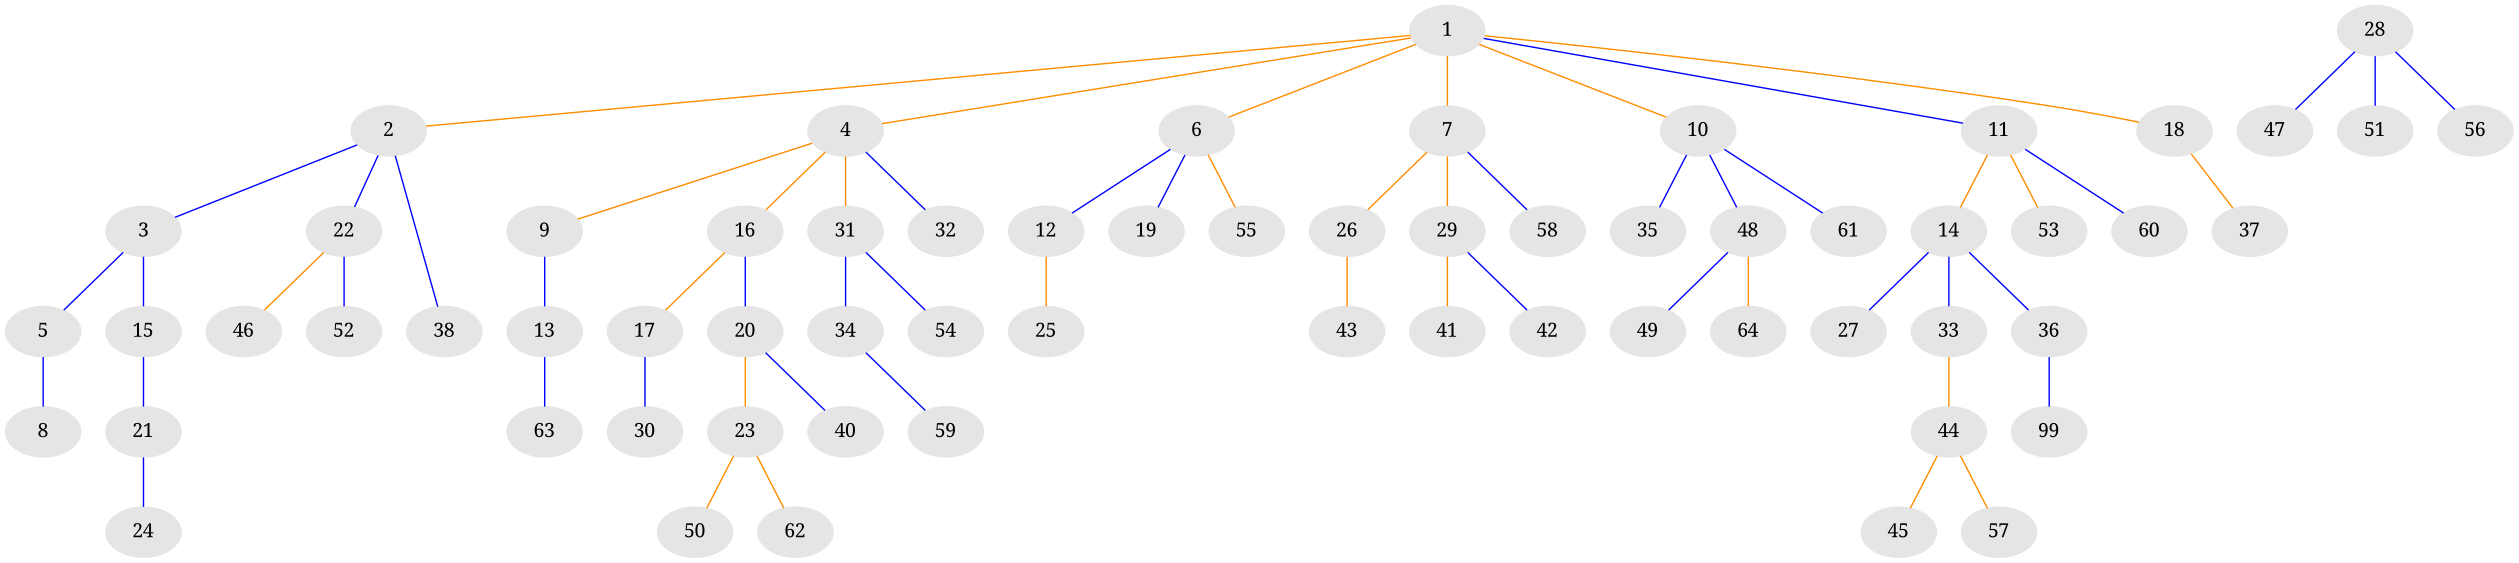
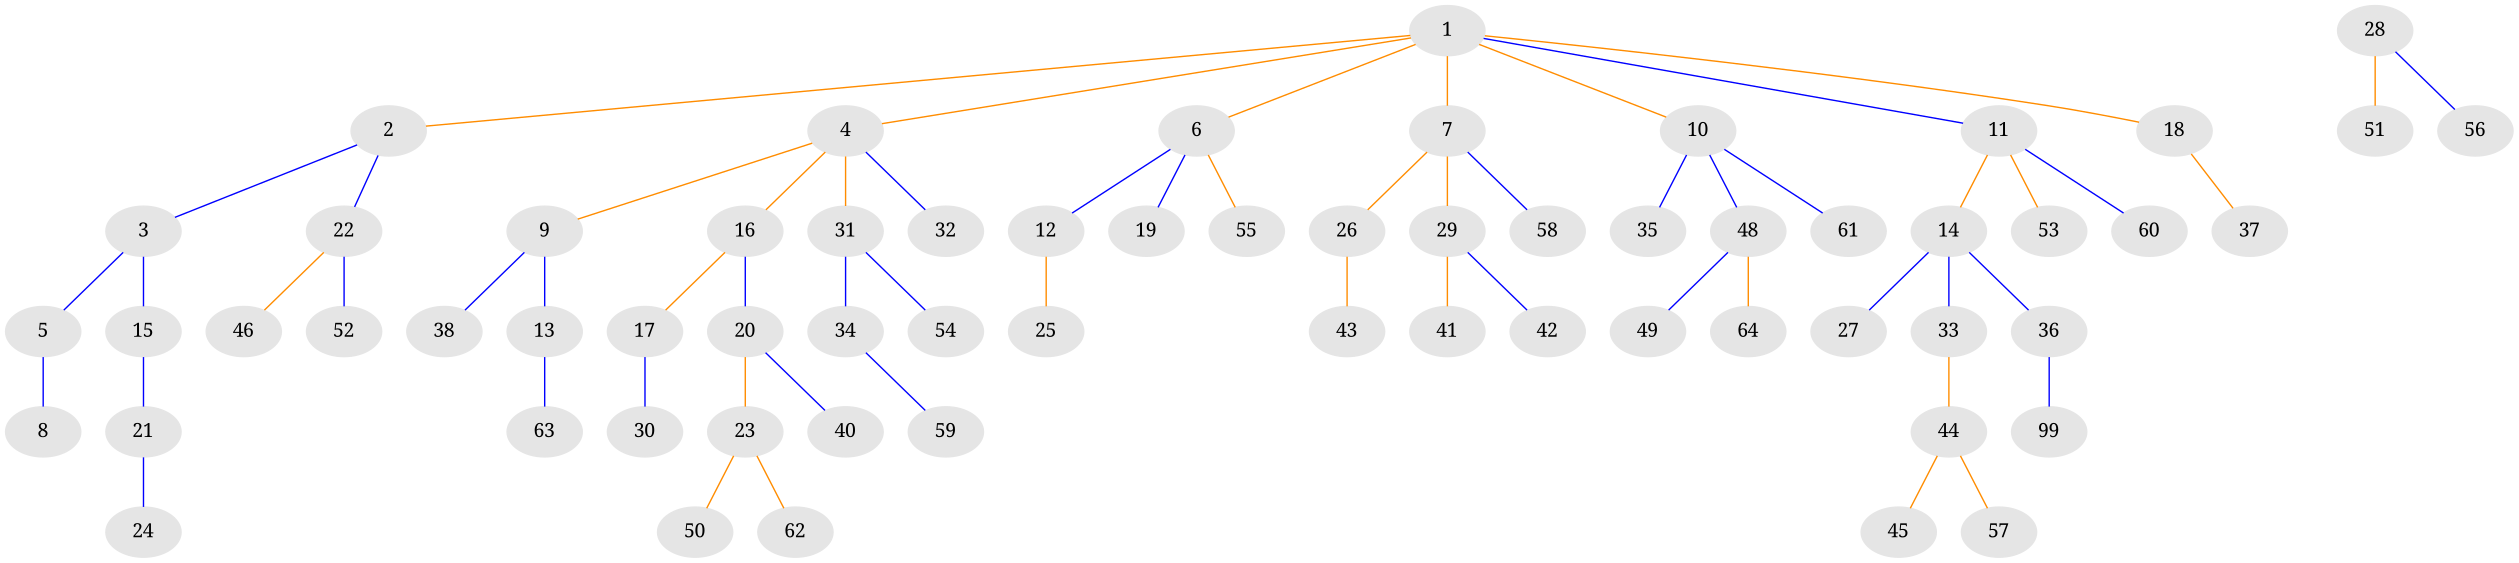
(2375, 81) -> (2375, 81)
(2275, 131) -> none
(417, 231) -> (495, 281)
